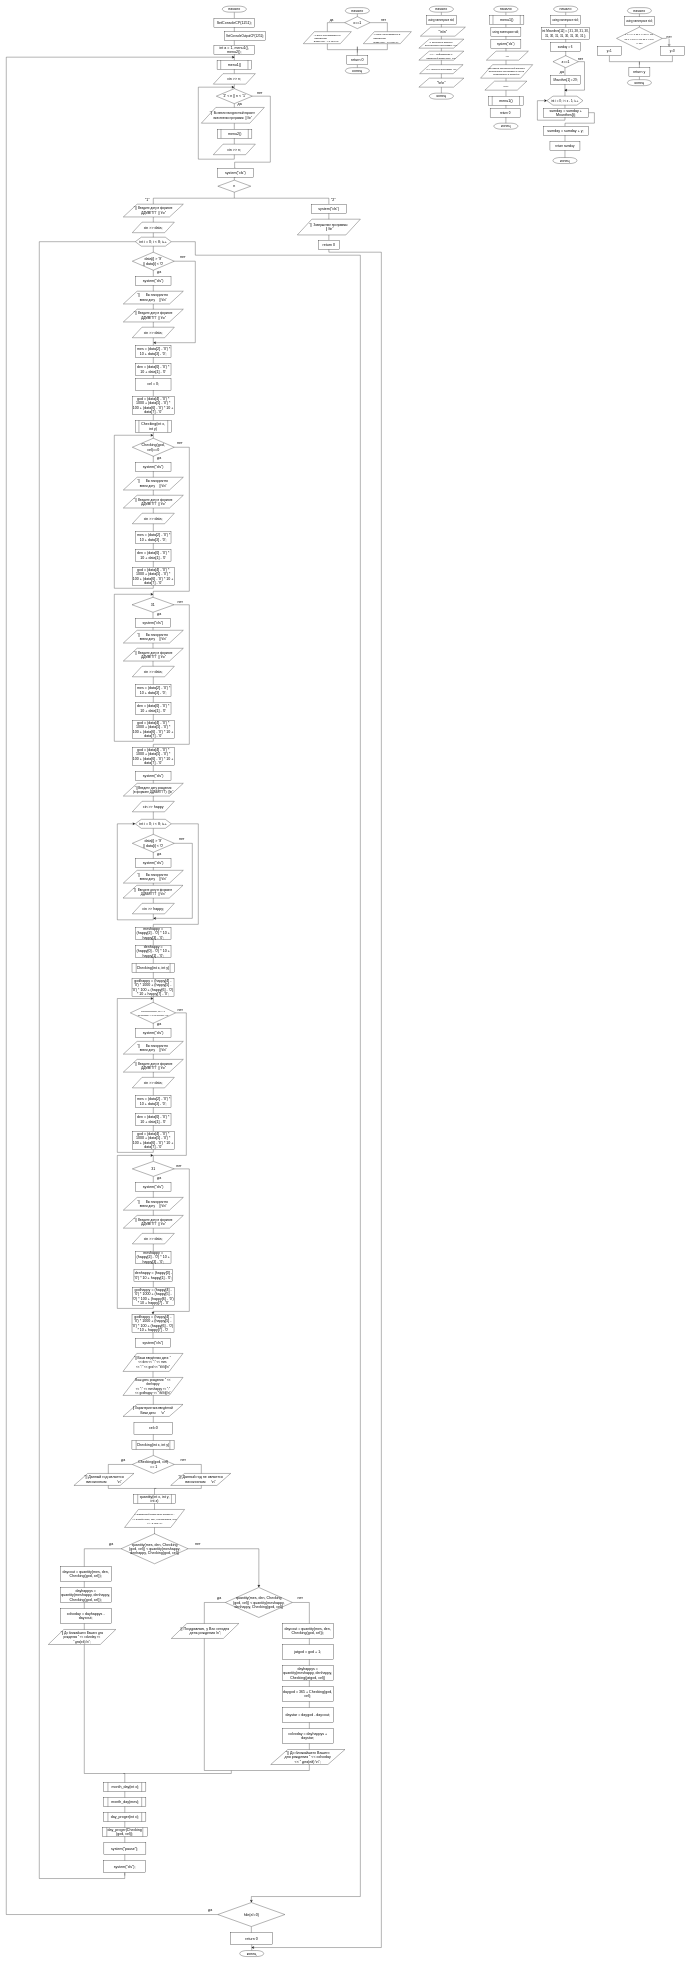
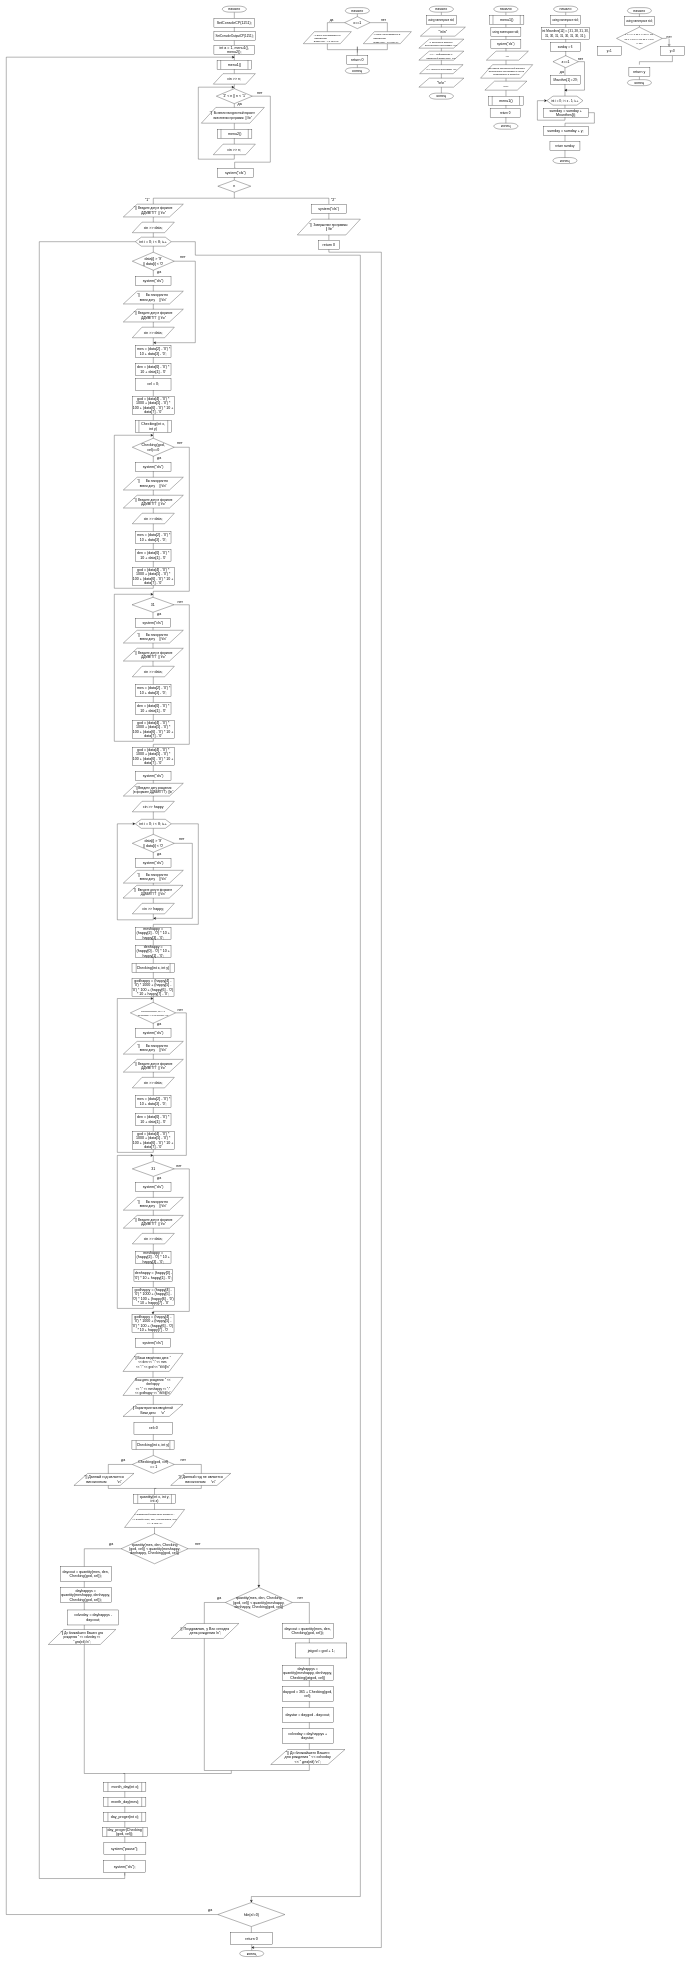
(245, 36) -> (234, 36)
(624, 62) -> none
(86, 1616) -> (93, 1617)
(308, 1652) -> (321, 1650)
